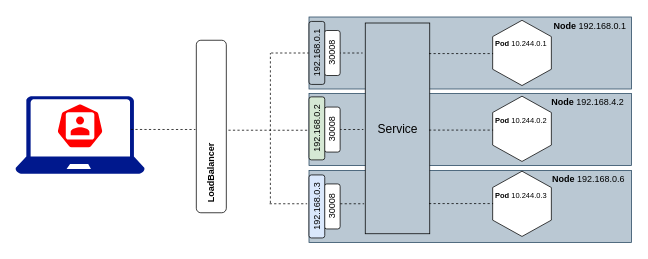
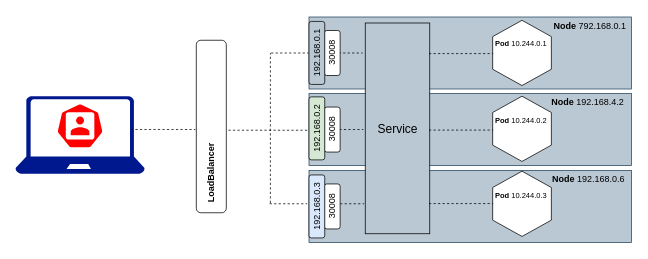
(591, 26) -> (591, 26)
